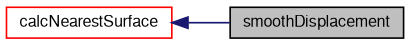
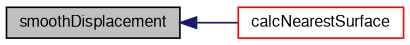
(209, 23) -> (217, 23)
